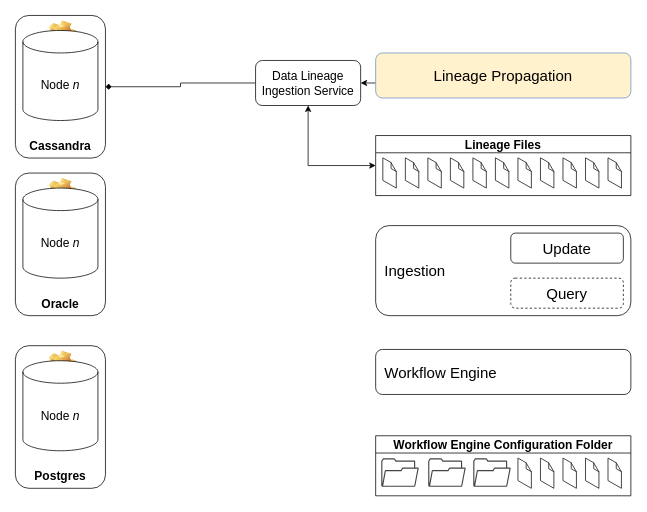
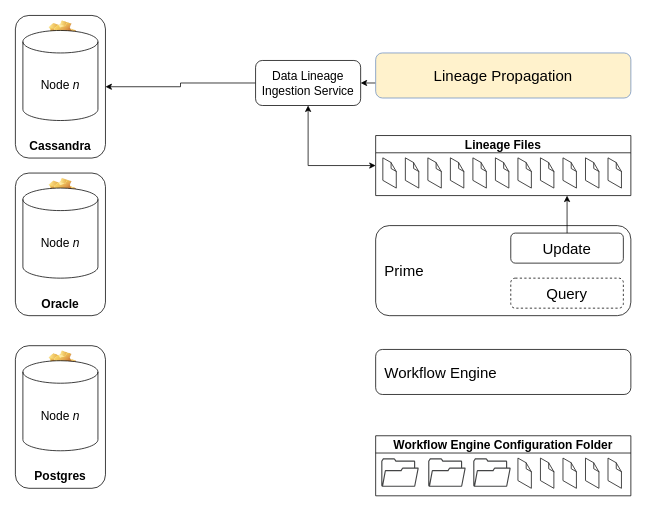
(112, 87) -> (112, 87)
none -> (567, 202)
(413, 270) -> (400, 270)
